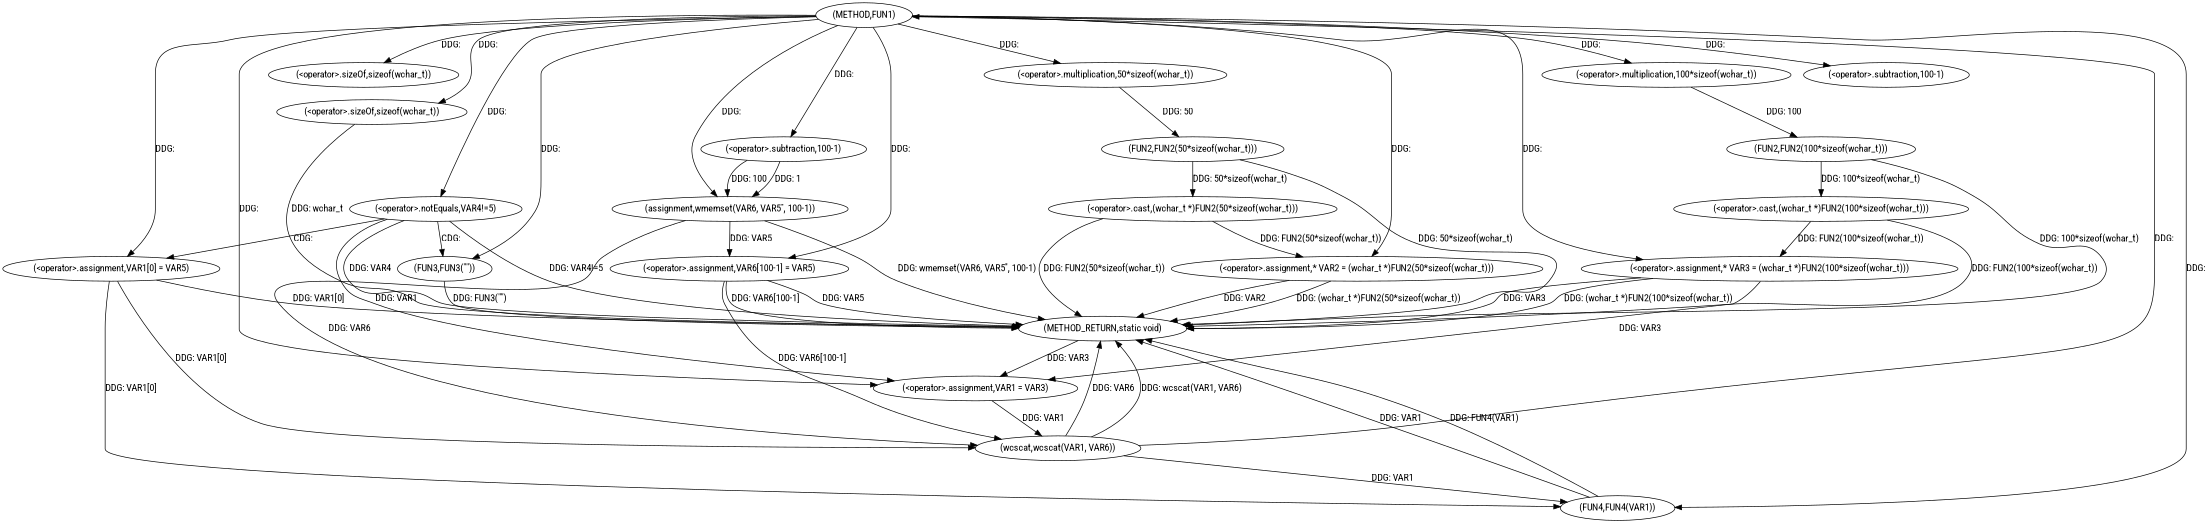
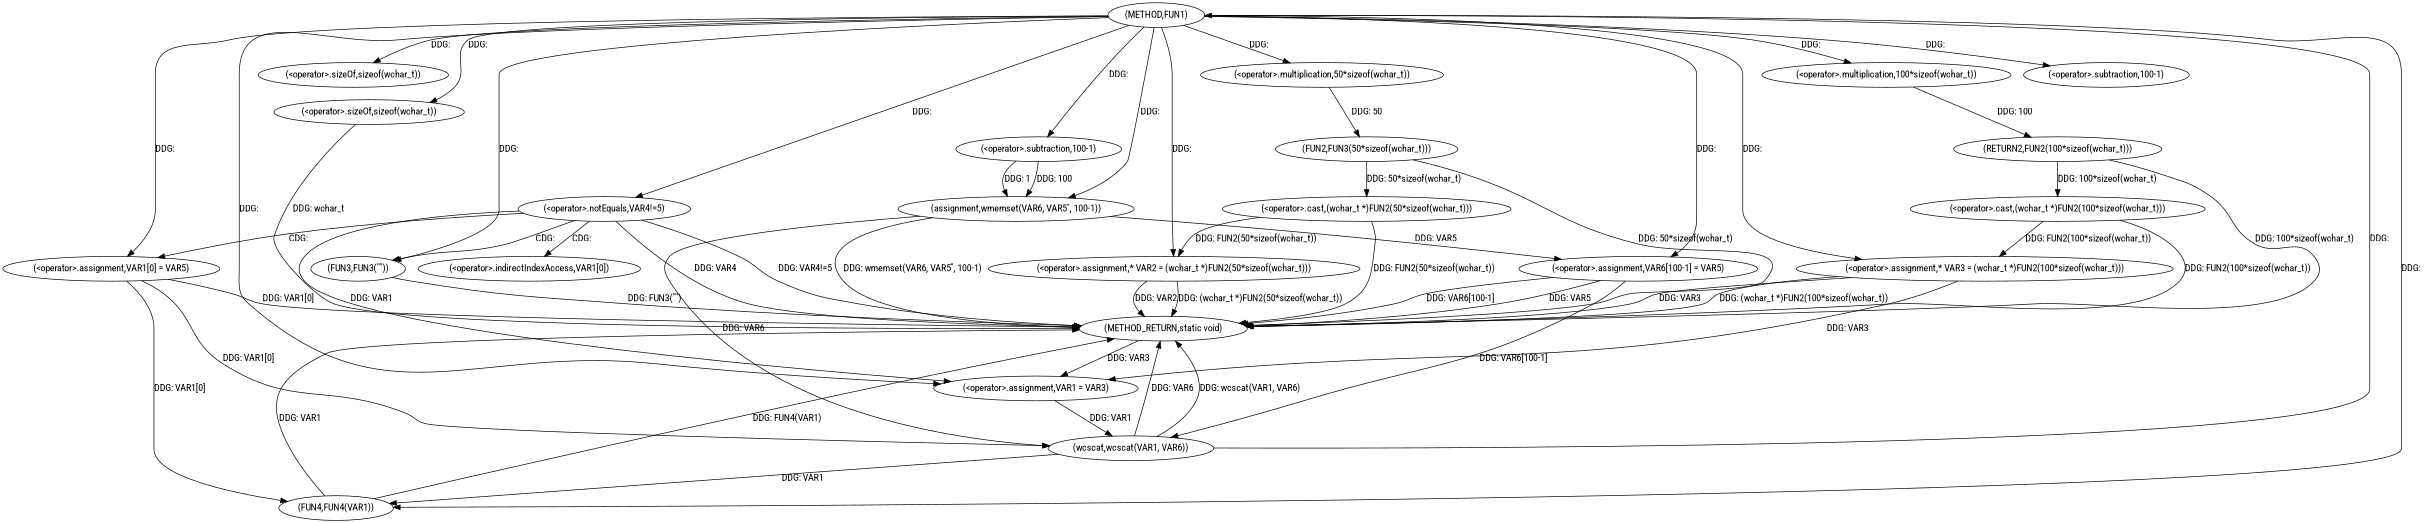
(1193, 149) -> (1367, 149)
(1821, 149) -> (2058, 149)
none -> (529, 269)
